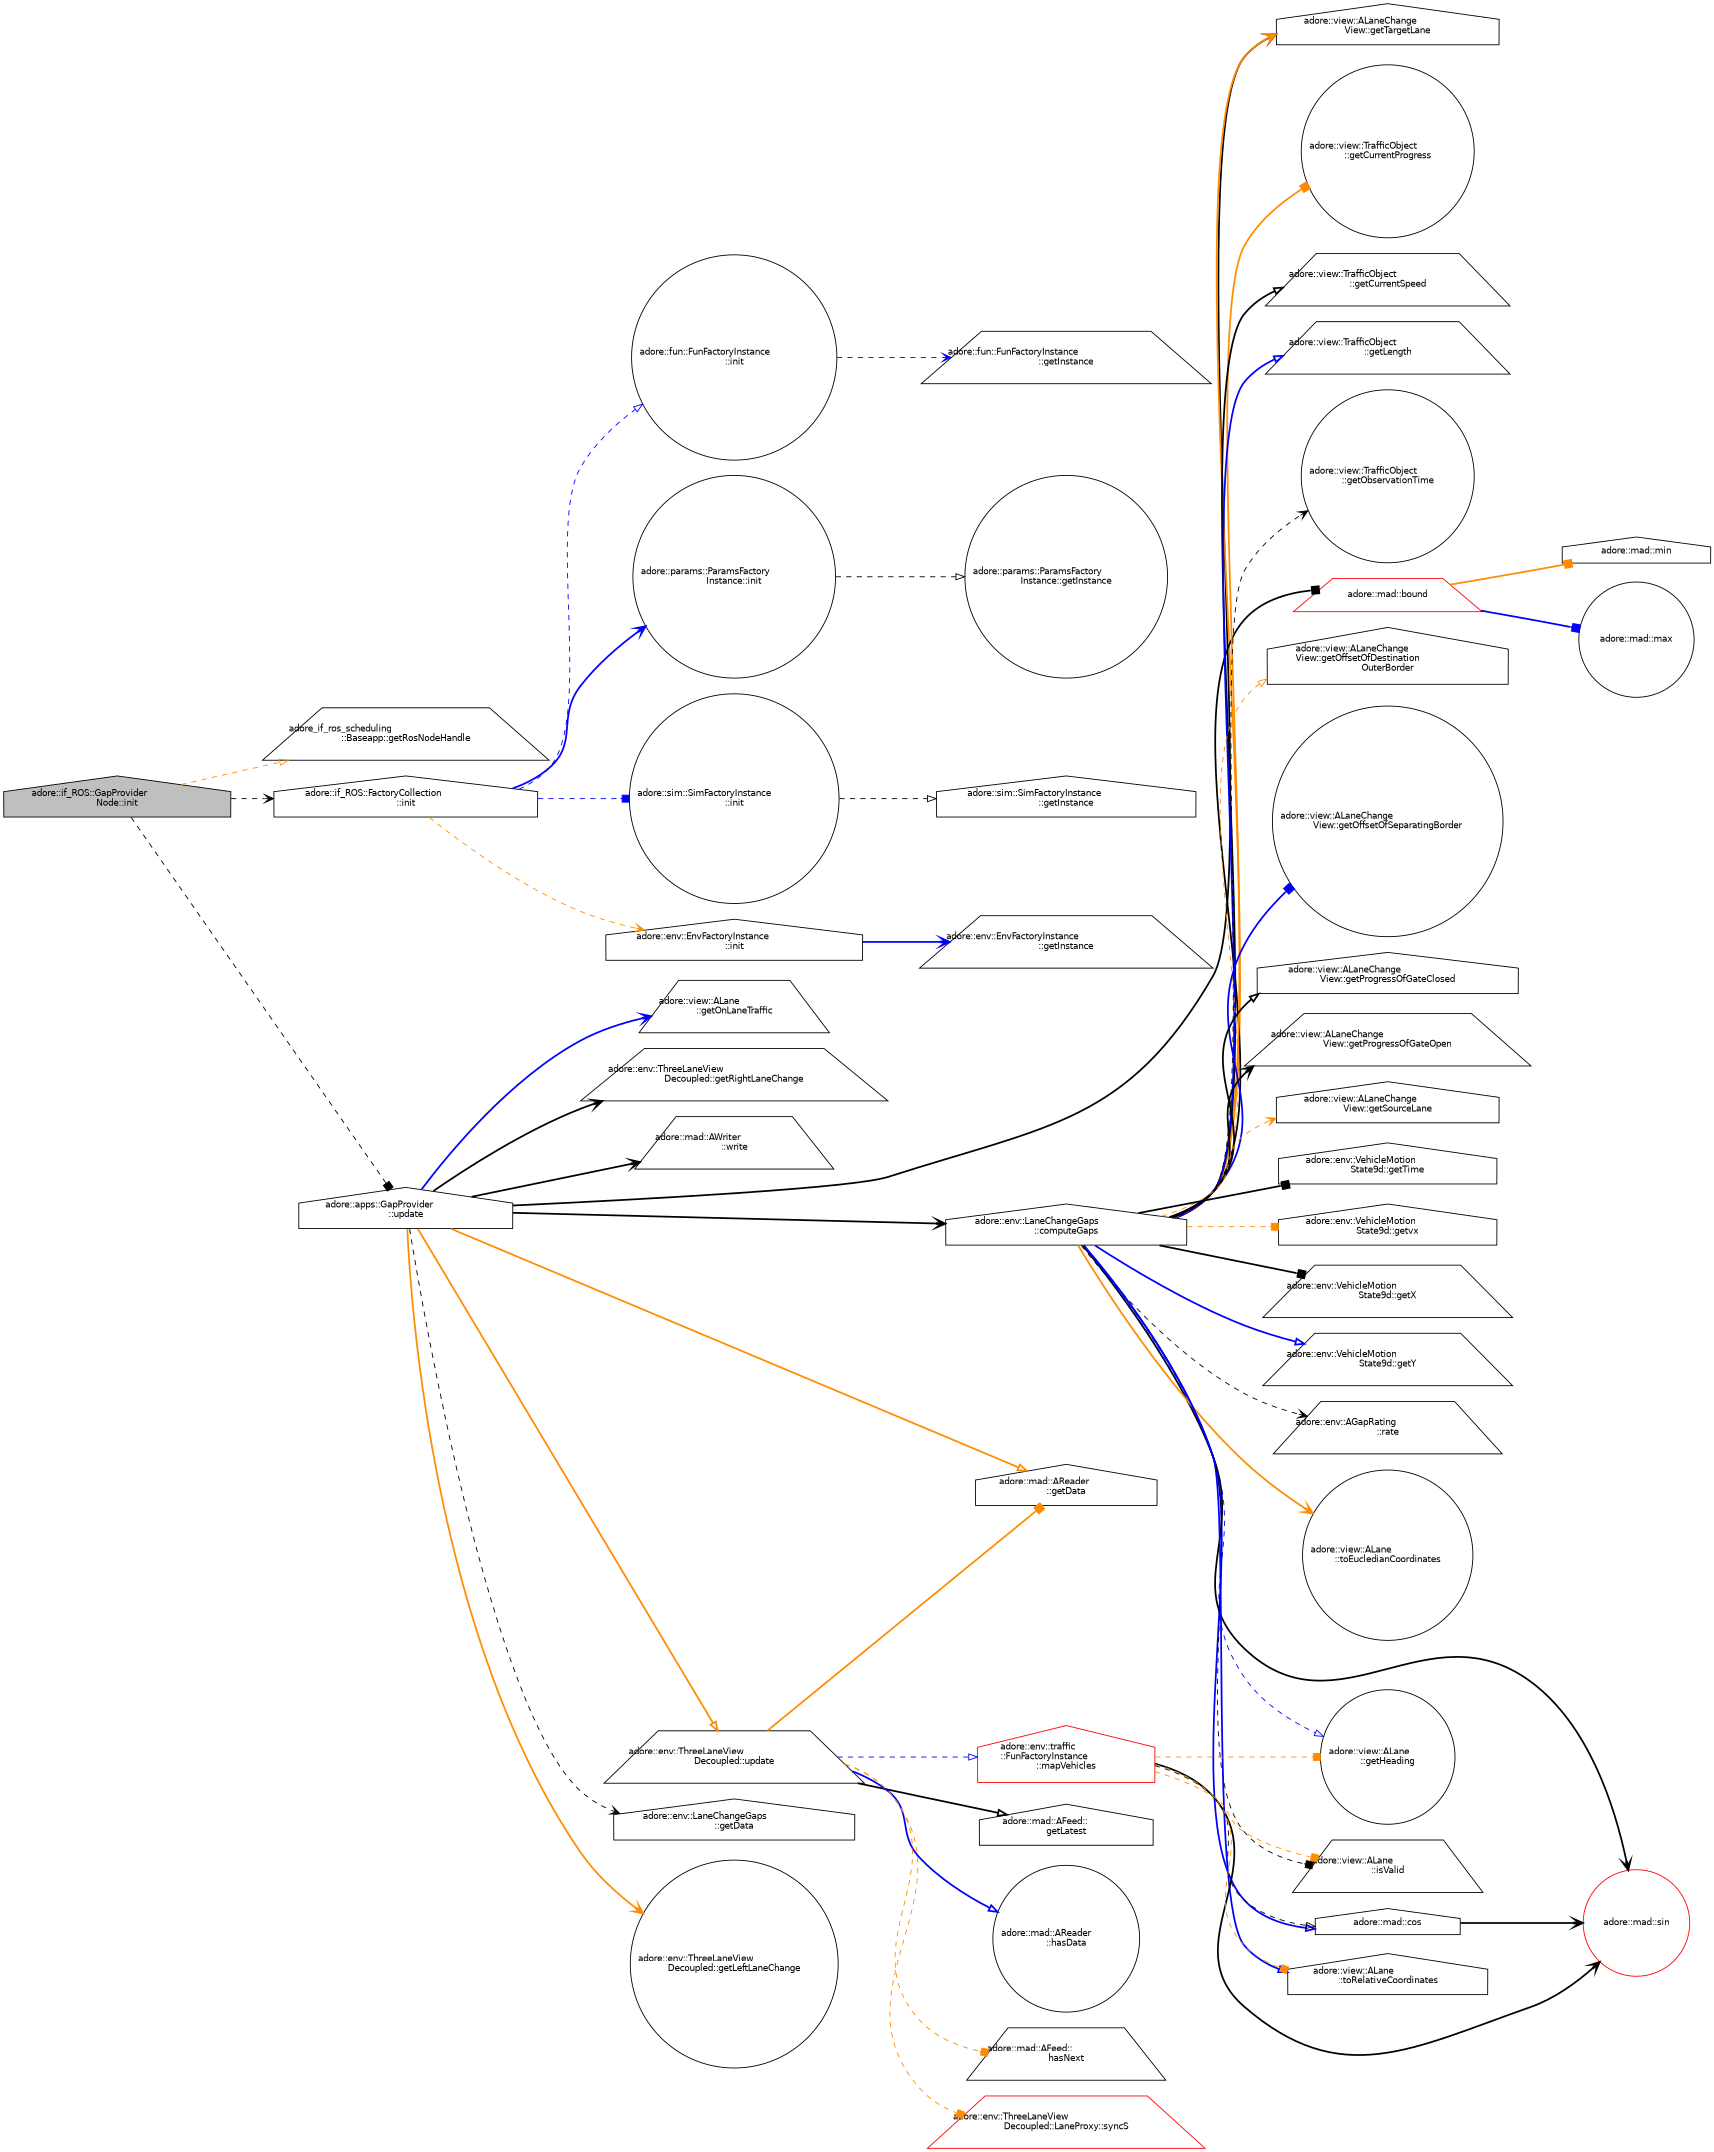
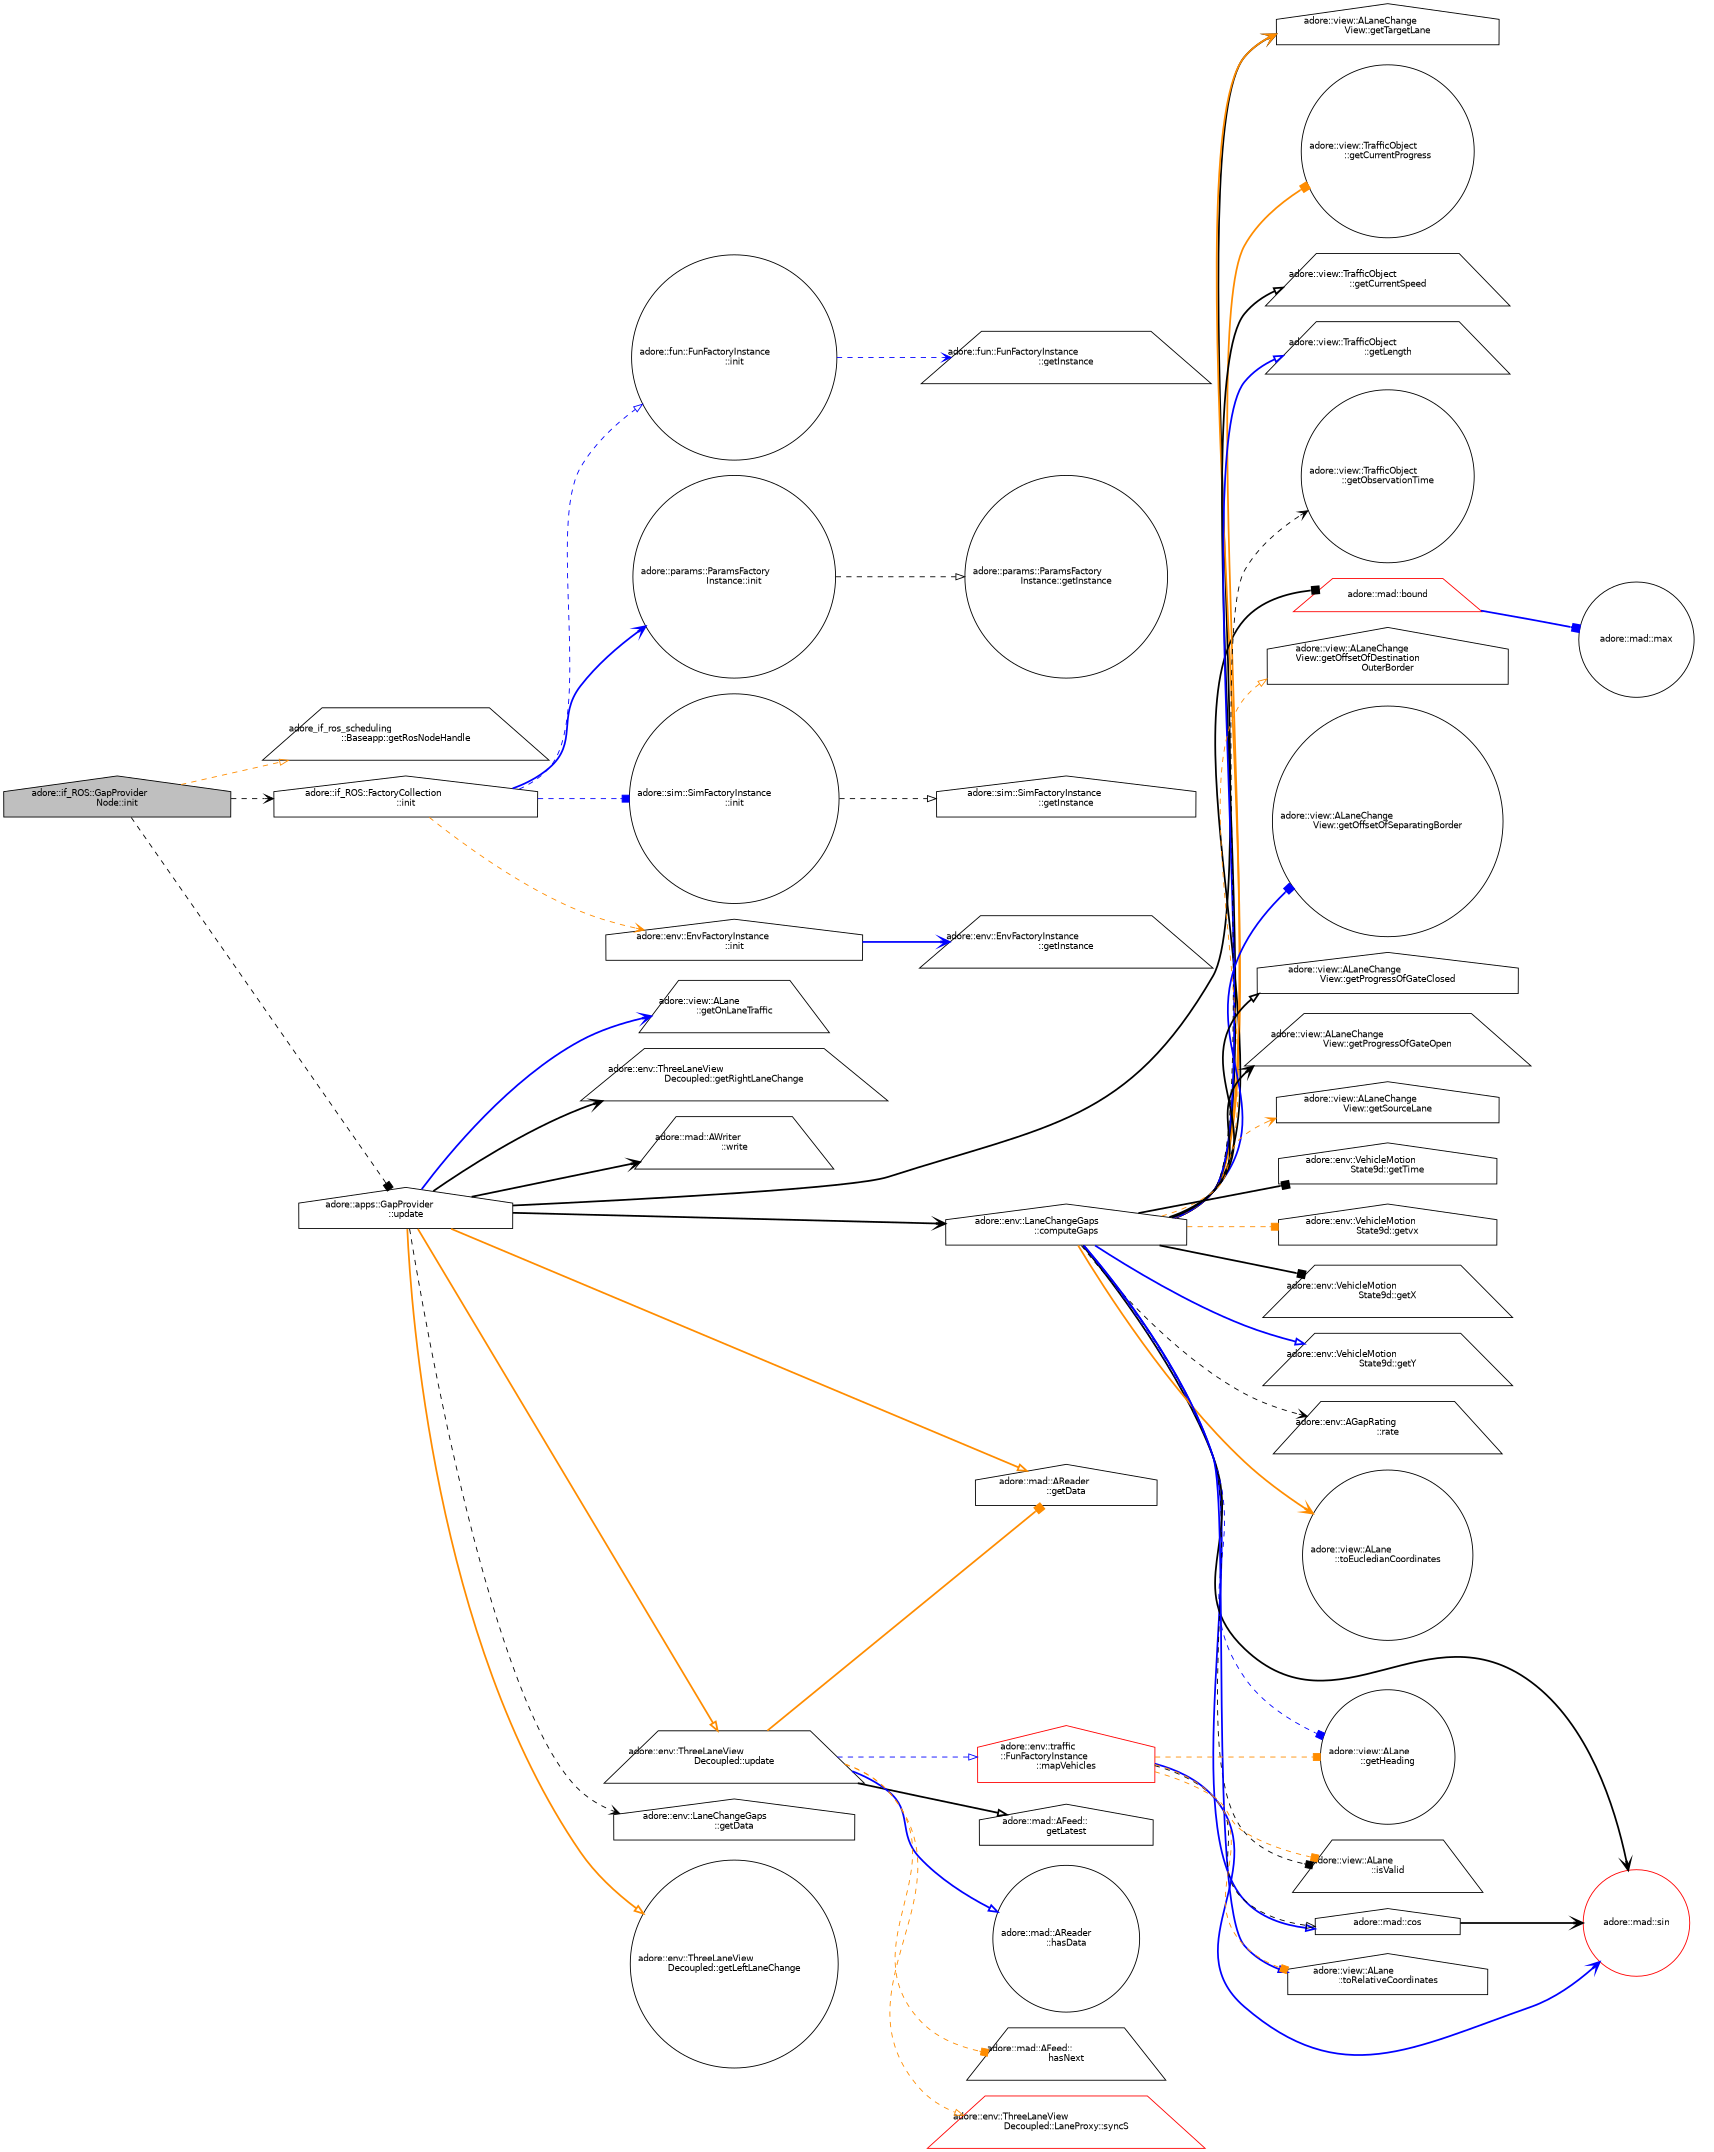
(1636, 551) -> none
(1222, 1490) -> (1222, 1490)
(465, 1591) -> (465, 1591)
(905, 1935) -> (905, 1935)
(1280, 2033) -> (1280, 2033)
